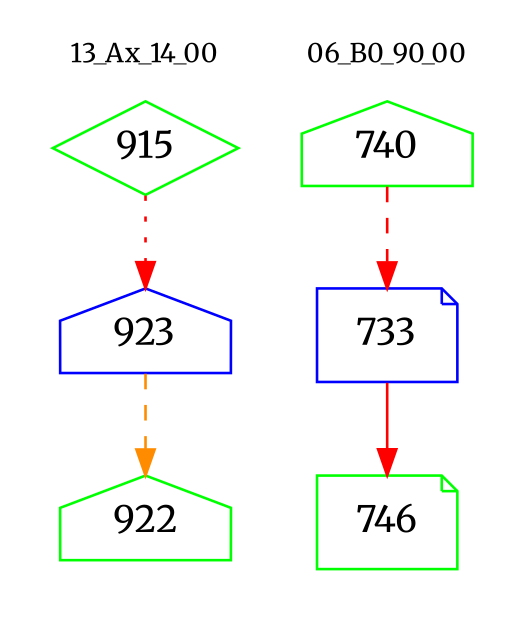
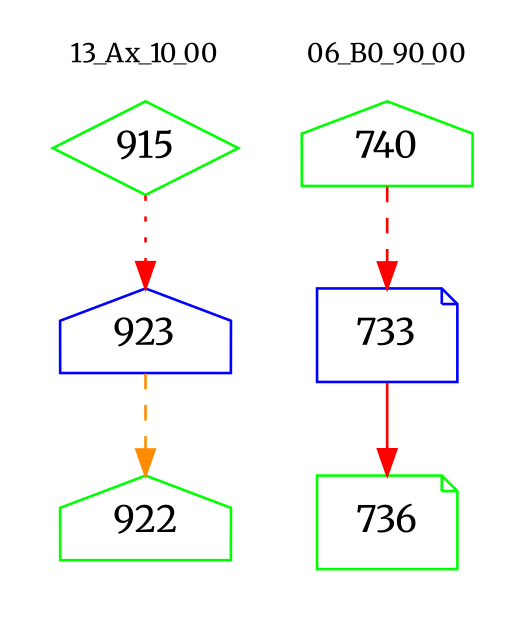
(146, 56) -> (146, 56)
(387, 522) -> (387, 522)
